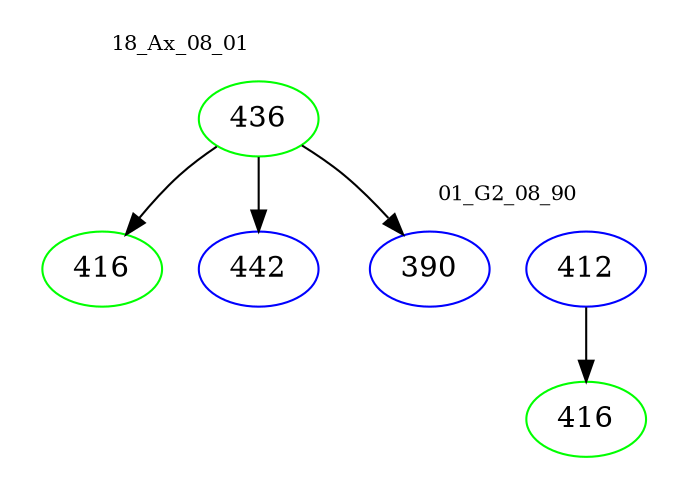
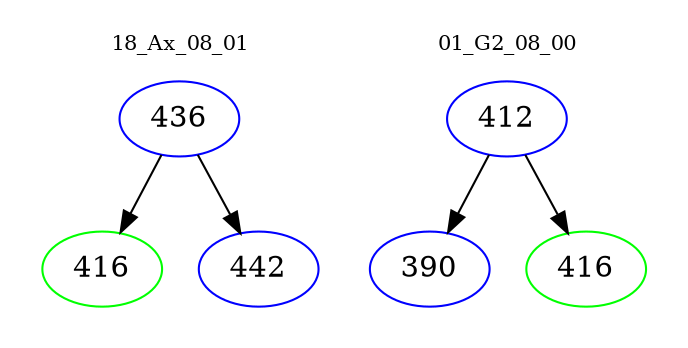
(259, 119) -> (179, 119)
(508, 195) -> (508, 45)
(367, 196) -> (473, 184)
